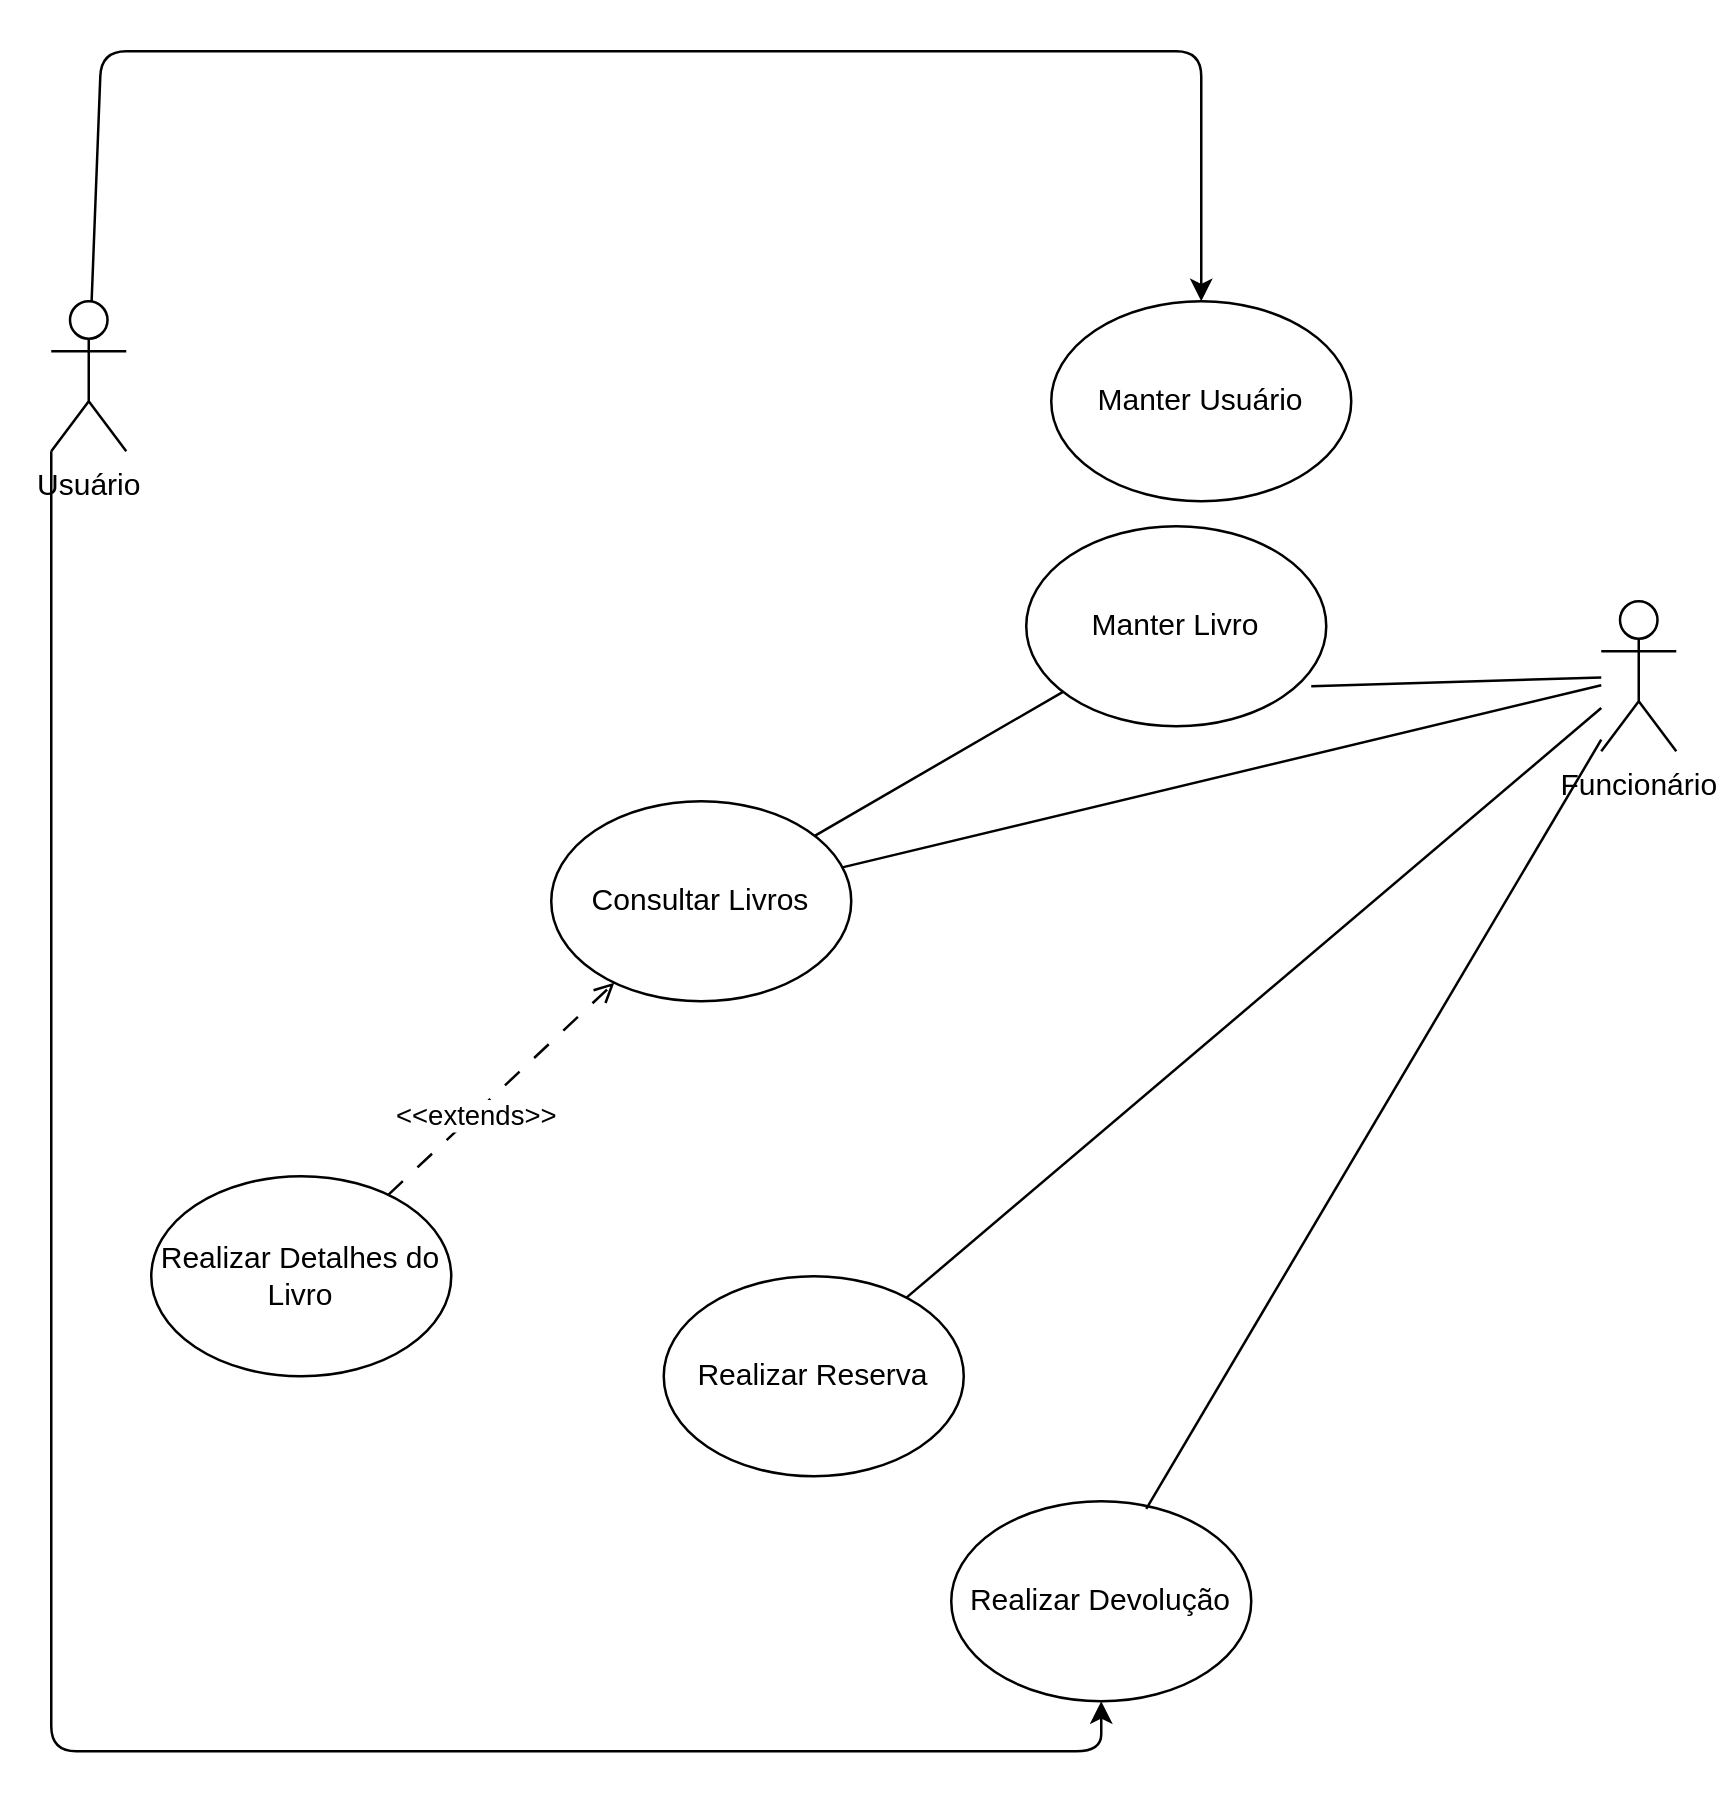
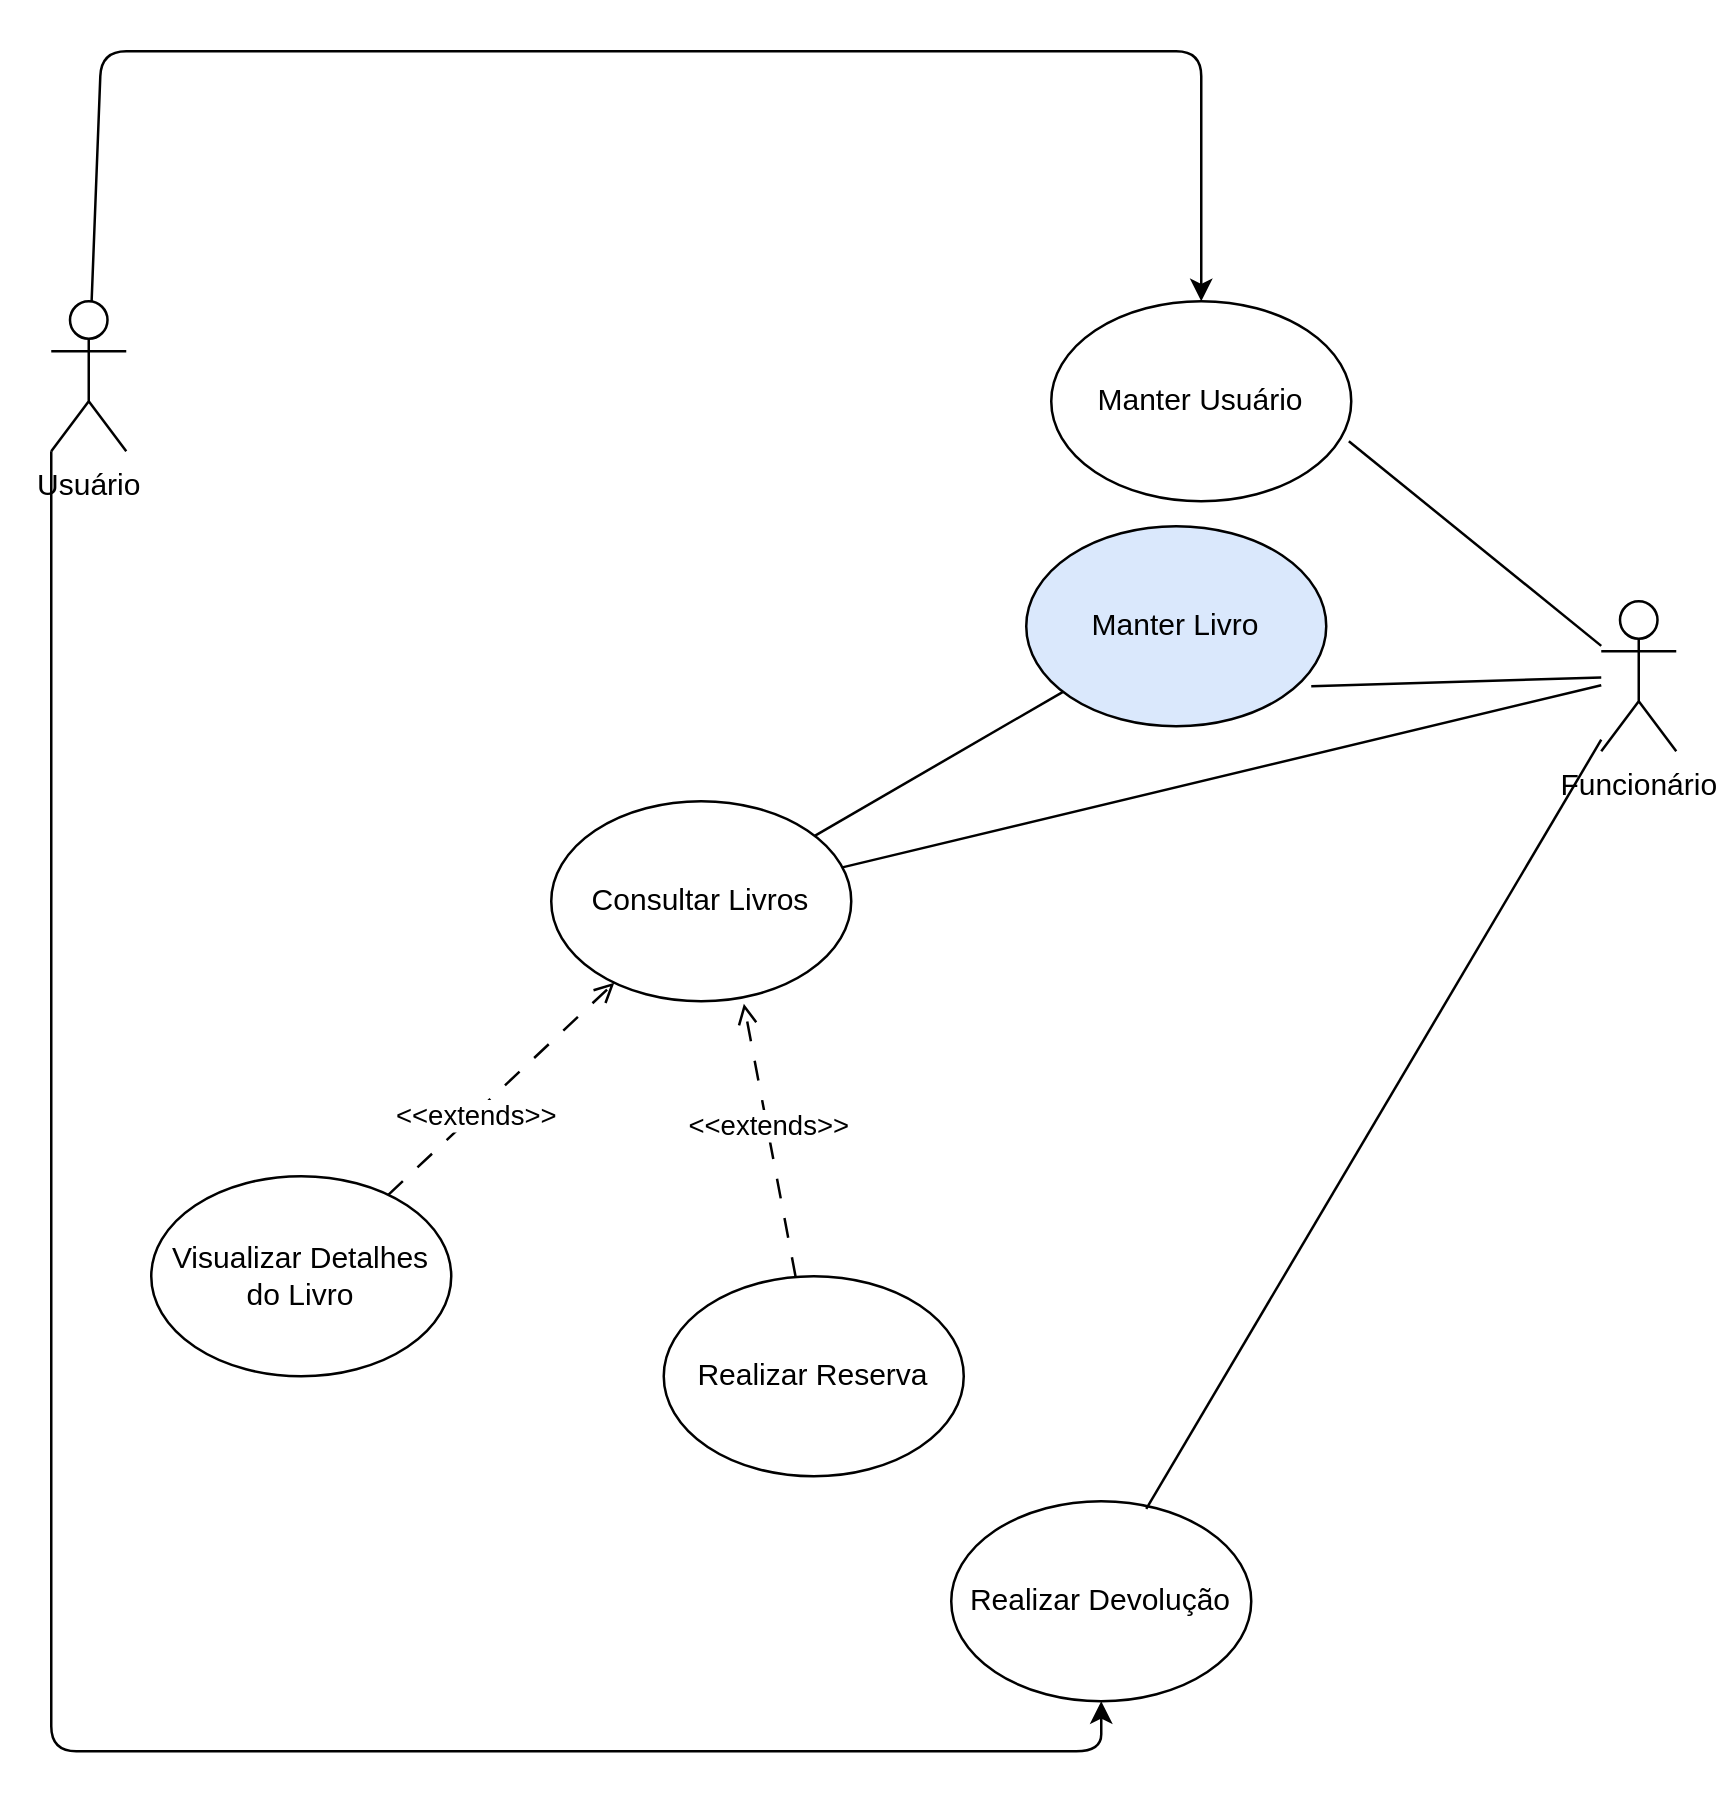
(1176, 626) -> (1176, 626)
(1254, 1003) -> (1475, 544)
none -> (768, 1129)
(301, 1276) -> (301, 1276)
